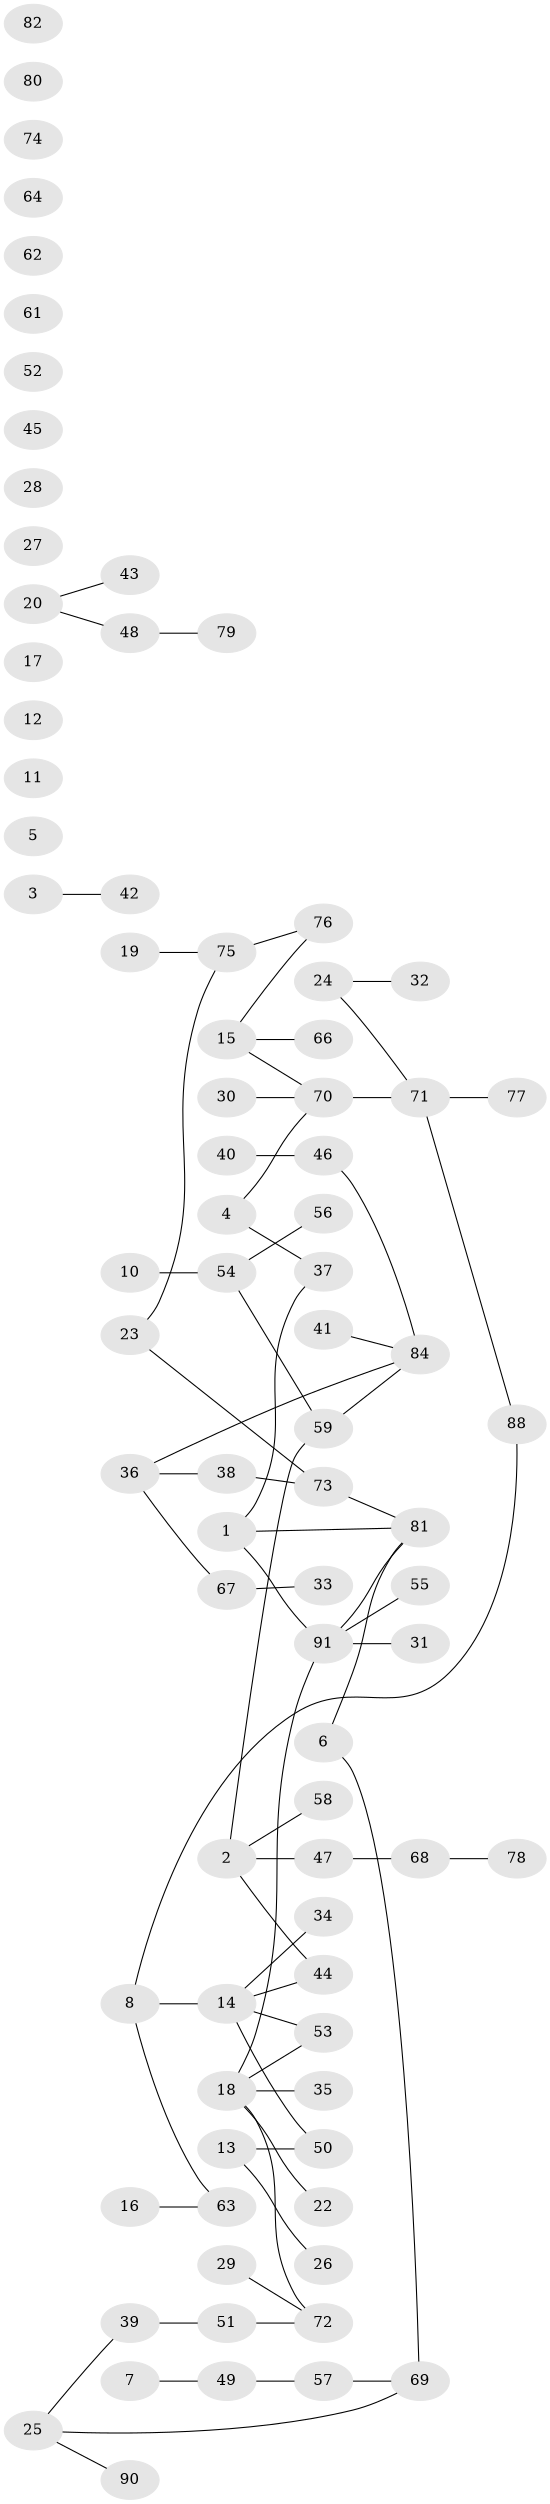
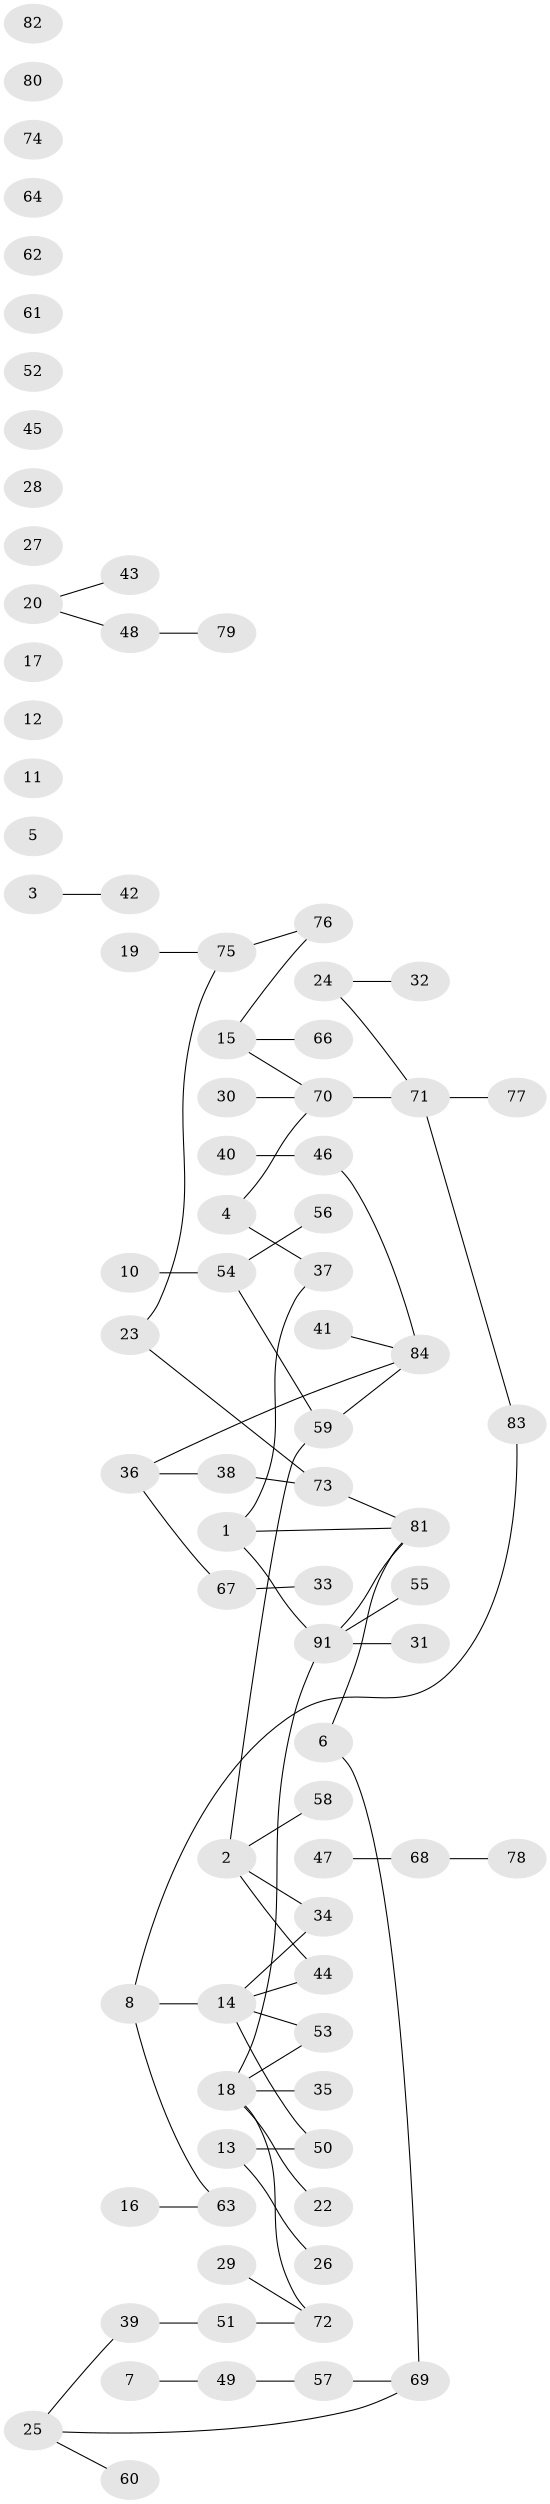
(517, 1424) -> (517, 1424)
(271, 1859) -> (270, 1884)
(130, 2480) -> (130, 2480)
